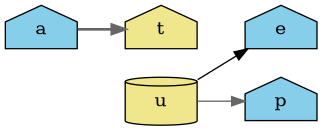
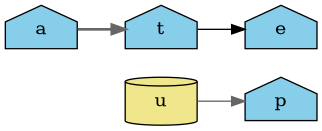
(161, 29) -> (161, 29)
(217, 68) -> (215, 29)
